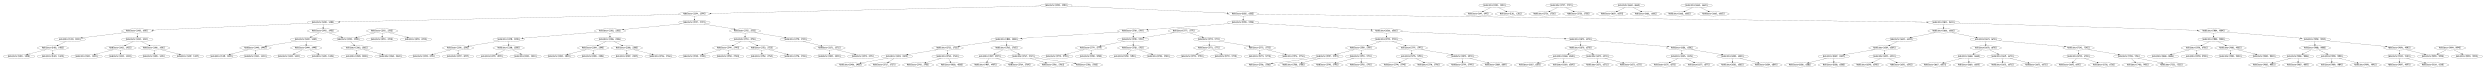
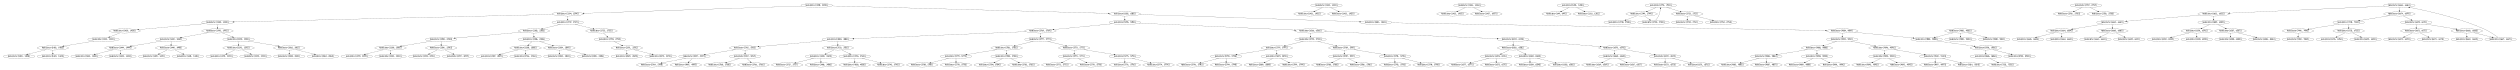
none -> (2112, 22)
(1944, 26) -> (2455, 19)
(366, 35) -> (239, 43)
(745, 35) -> (1659, 15)
(1133, 35) -> (1040, 35)
(137, 39) -> none
(2222, 43) -> (1944, 35)
(2416, 52) -> (1885, 52)
(2150, 61) -> (1994, 60)
